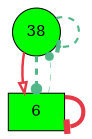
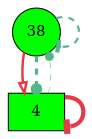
(36, 112) -> (36, 112)
